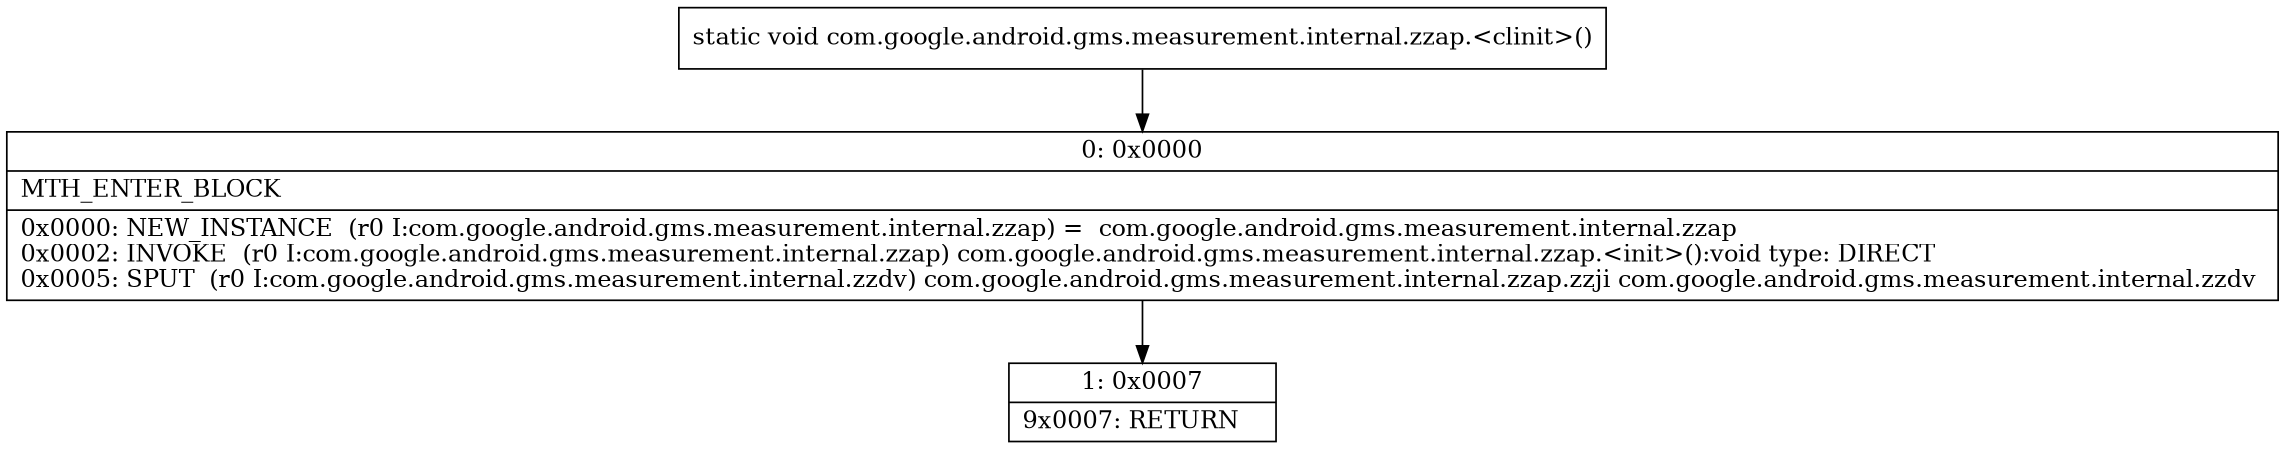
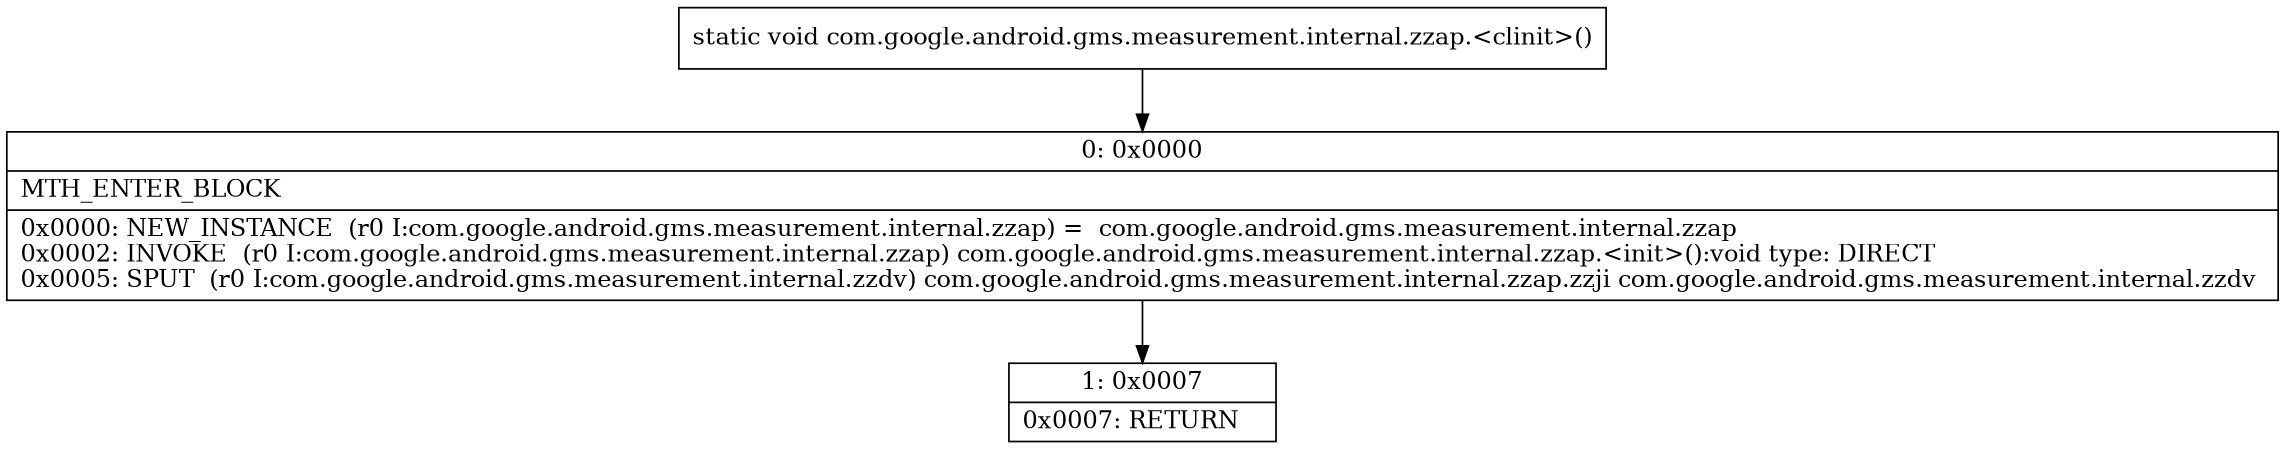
(1142, 421) -> (1142, 421)
